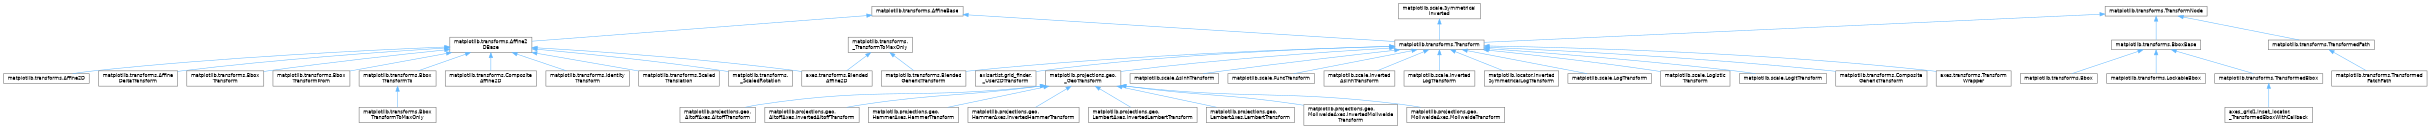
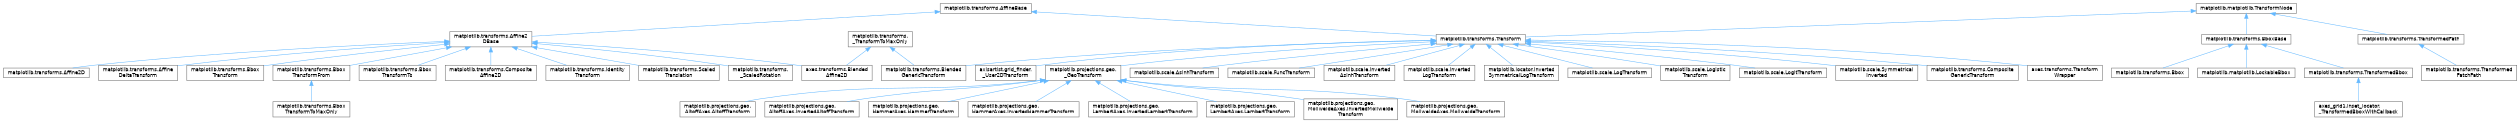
(2156, 11) -> (2246, 8)
(1439, 32) -> (1683, 52)
(2156, 78) -> (2246, 73)
(398, 99) -> (311, 94)
